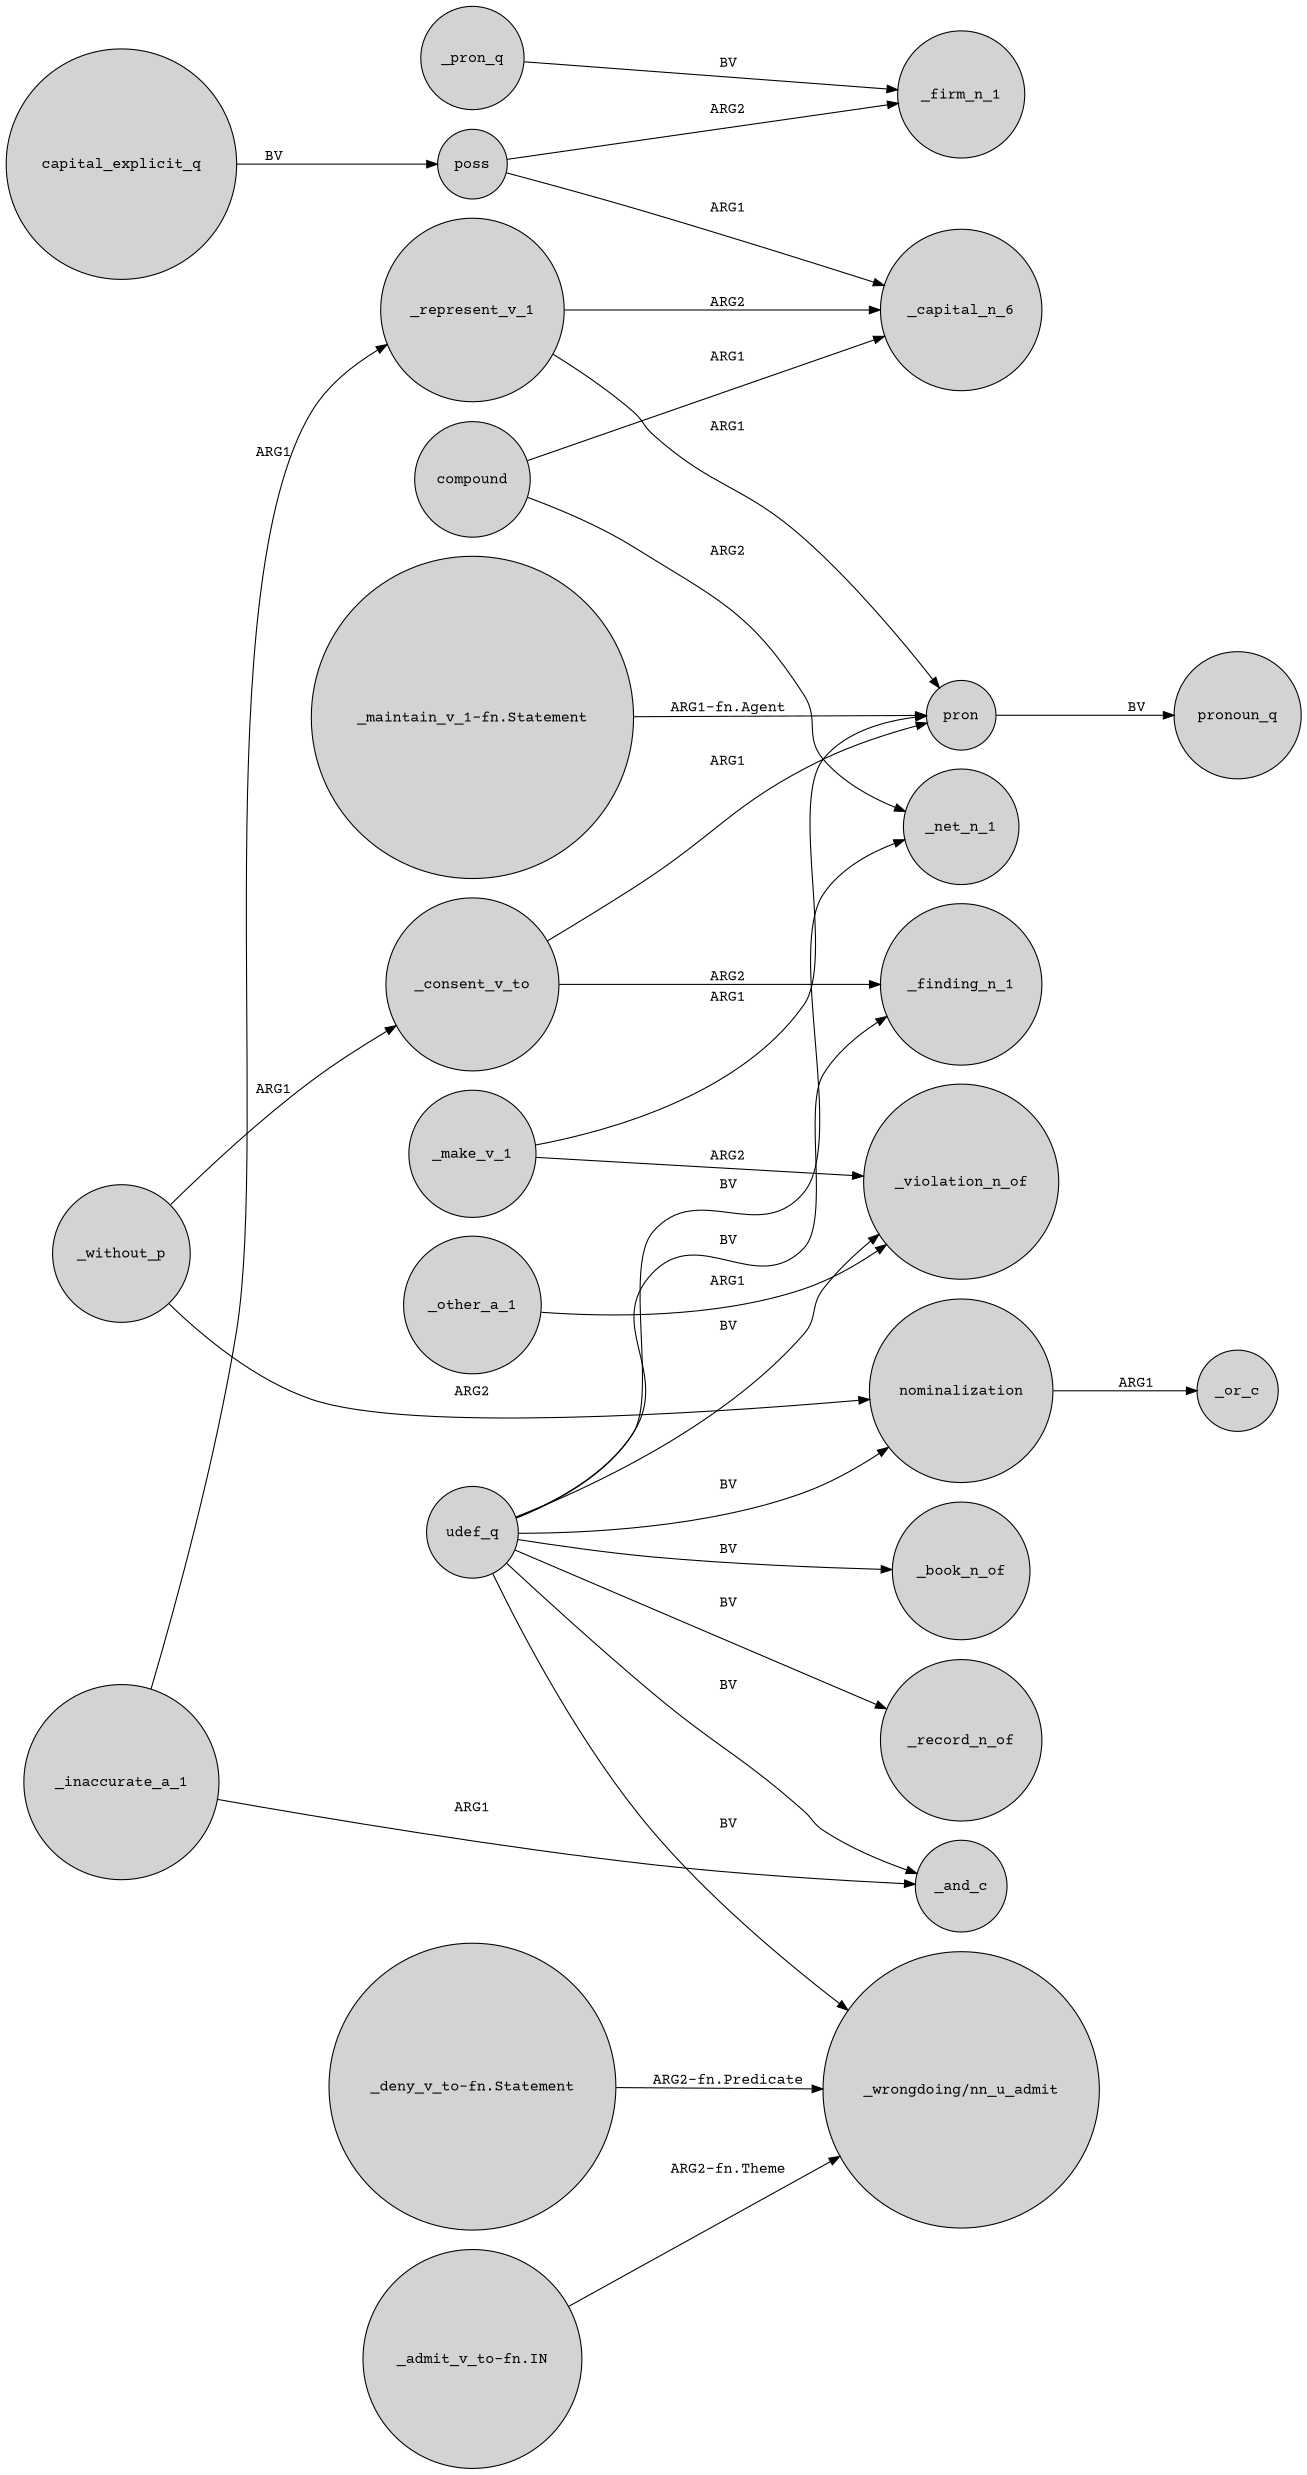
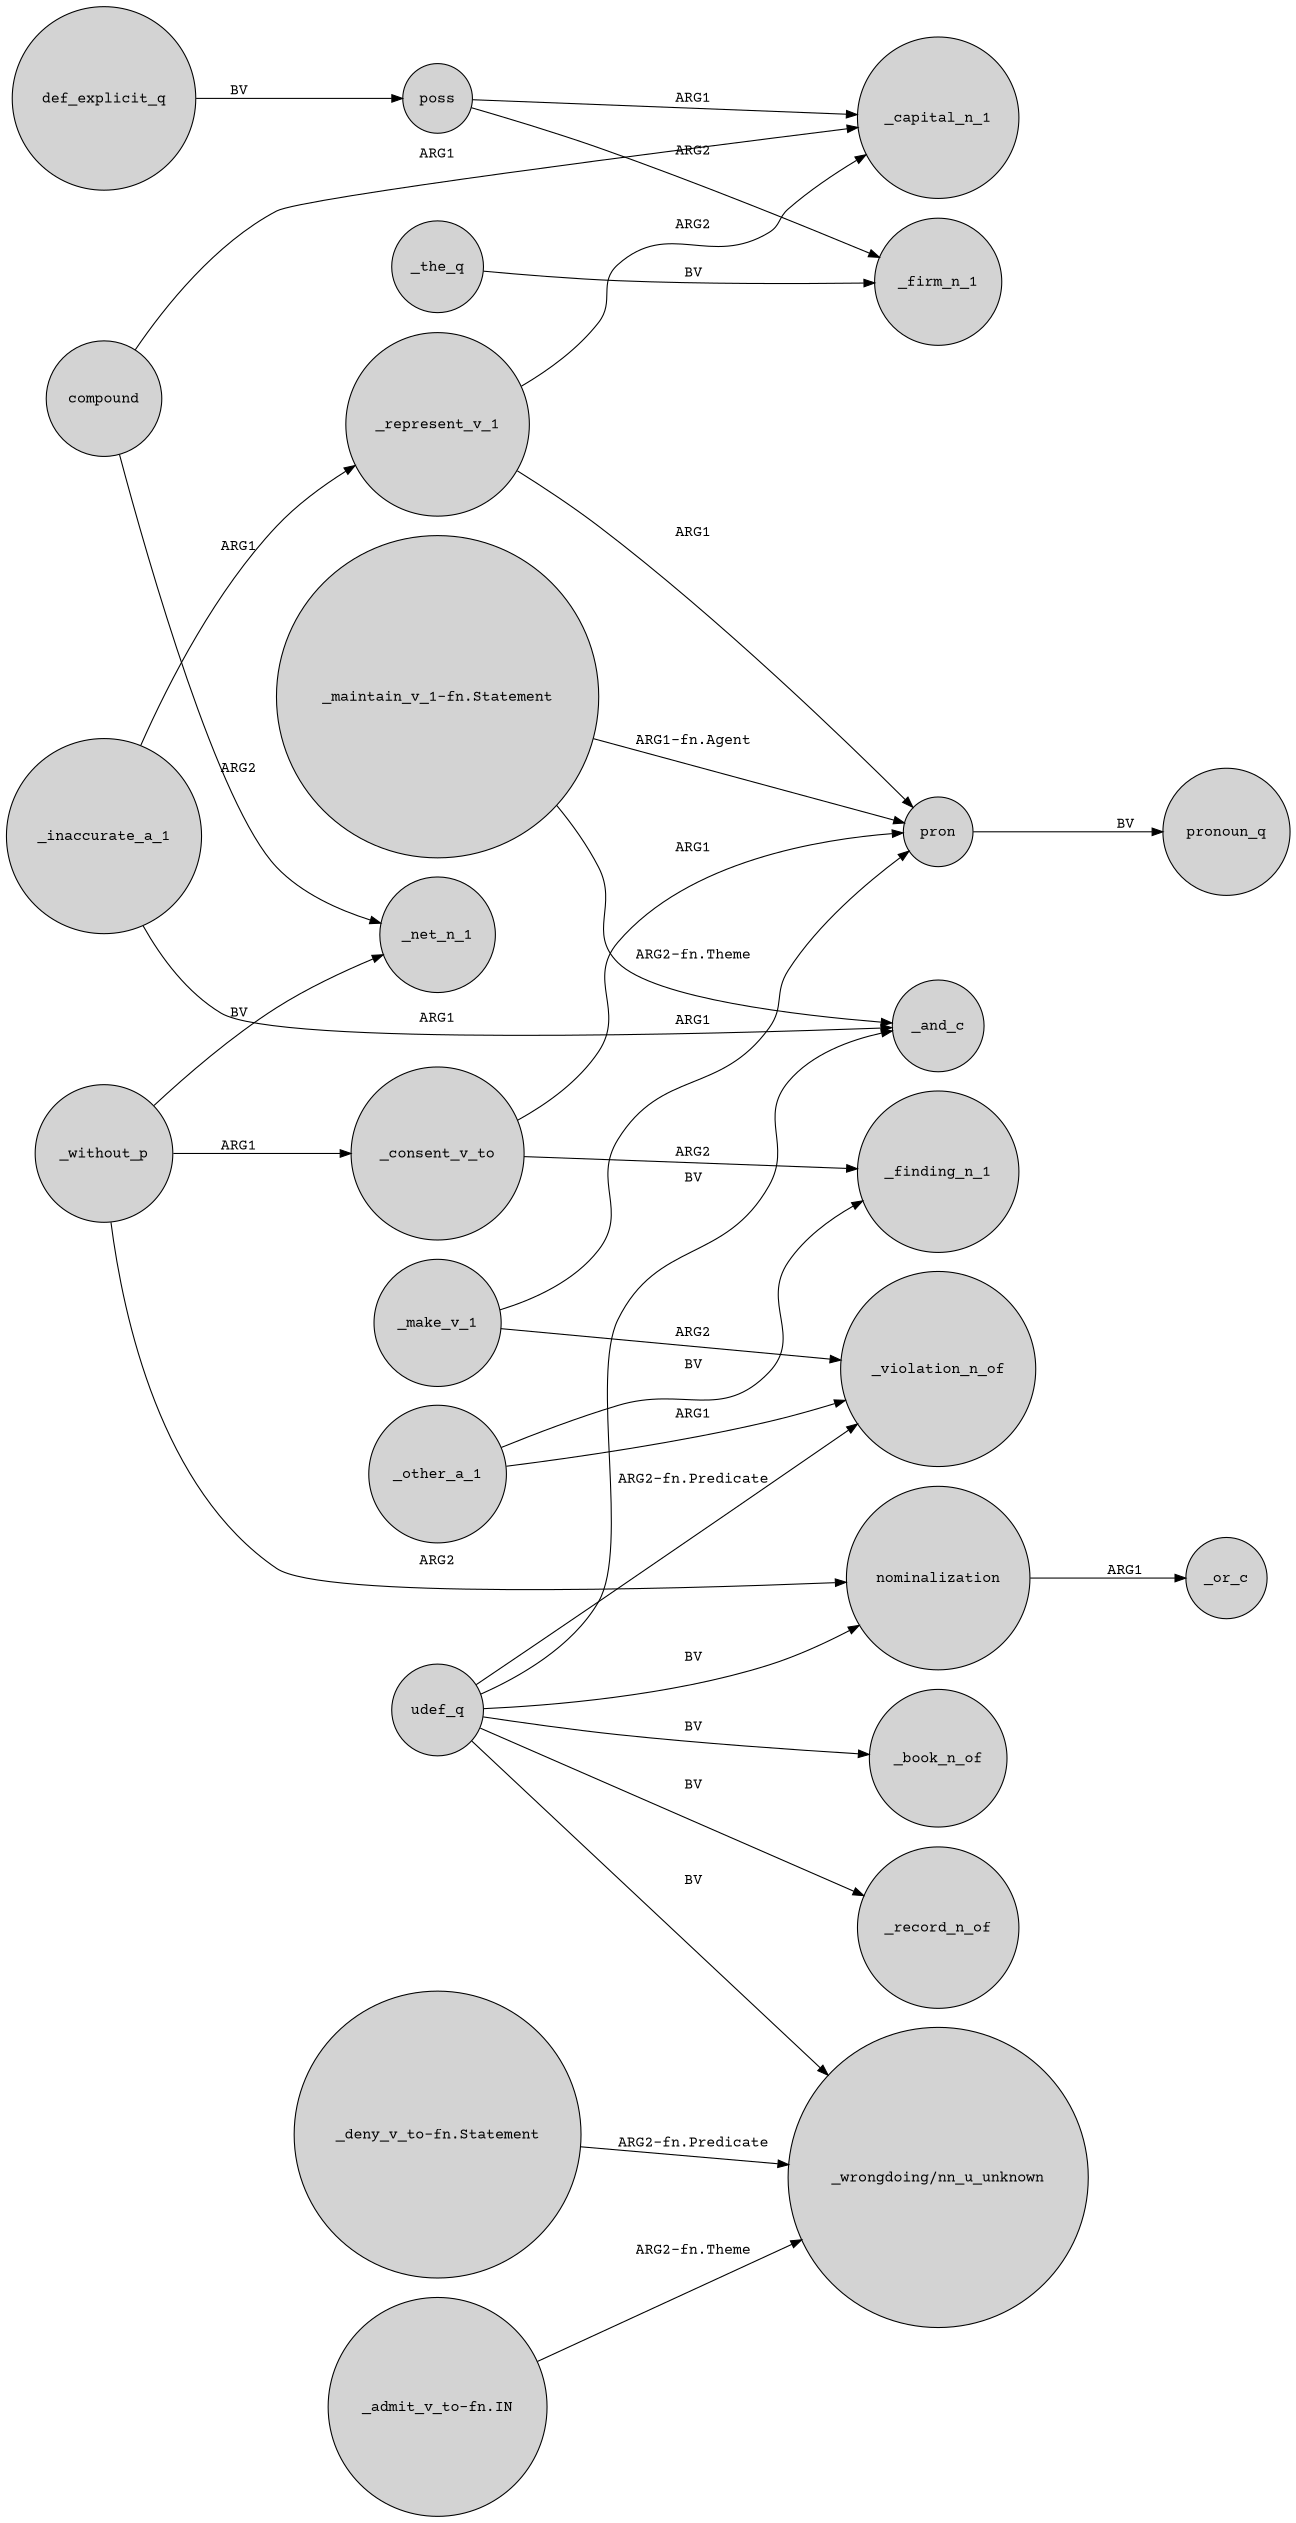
(472, 58) -> (438, 267)
(121, 164) -> (104, 98)
(961, 310) -> (938, 118)
none -> (661, 985)
(749, 1215) -> (246, 1029)
(698, 1256) -> (736, 1395)
(728, 1326) -> (693, 1479)
(961, 2090) -> (938, 2177)
